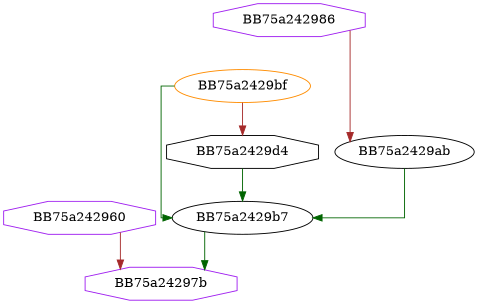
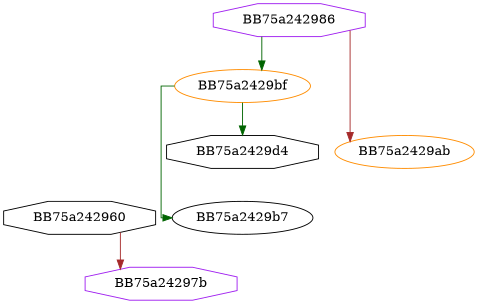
none -> (262, 49)
(243, 114) -> (243, 114)
(405, 152) -> (405, 152)
(243, 180) -> none
(80, 218) -> (80, 218)
(388, 218) -> none
(205, 246) -> none
